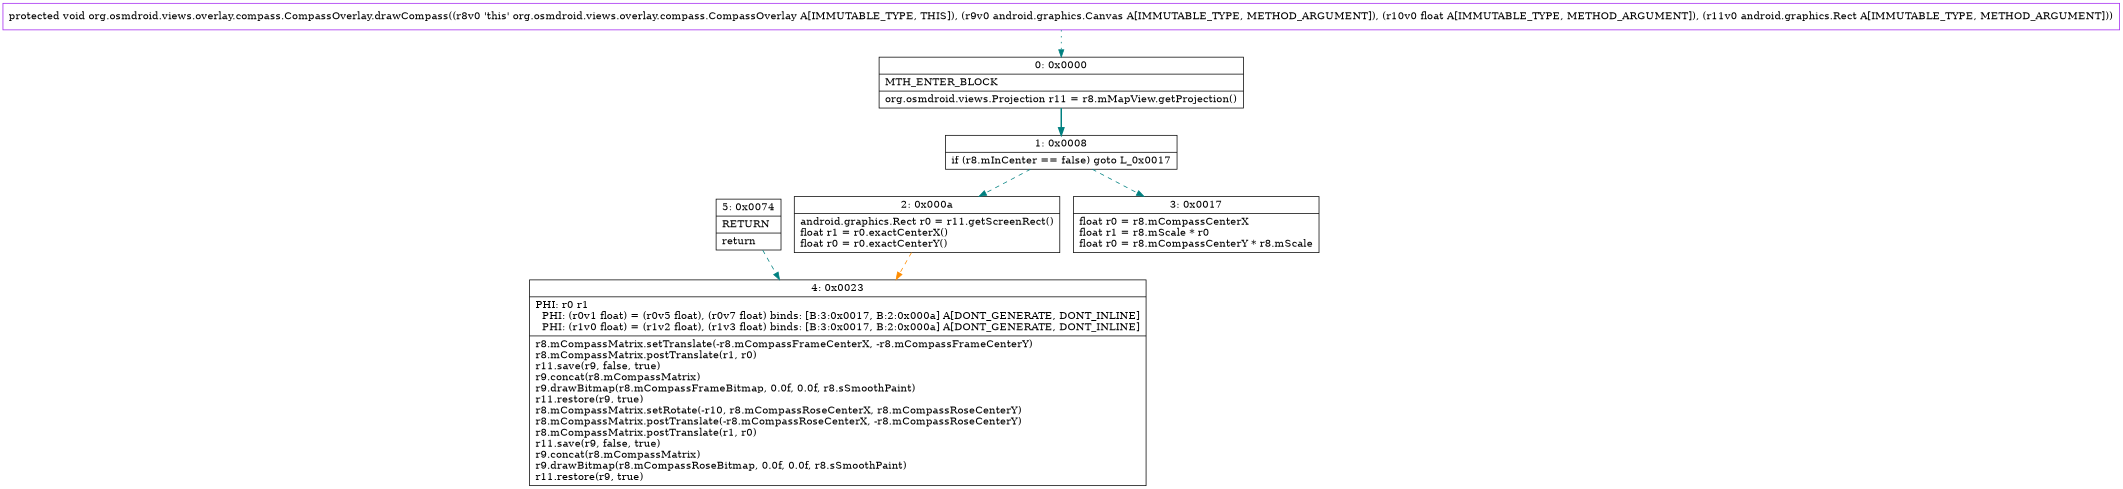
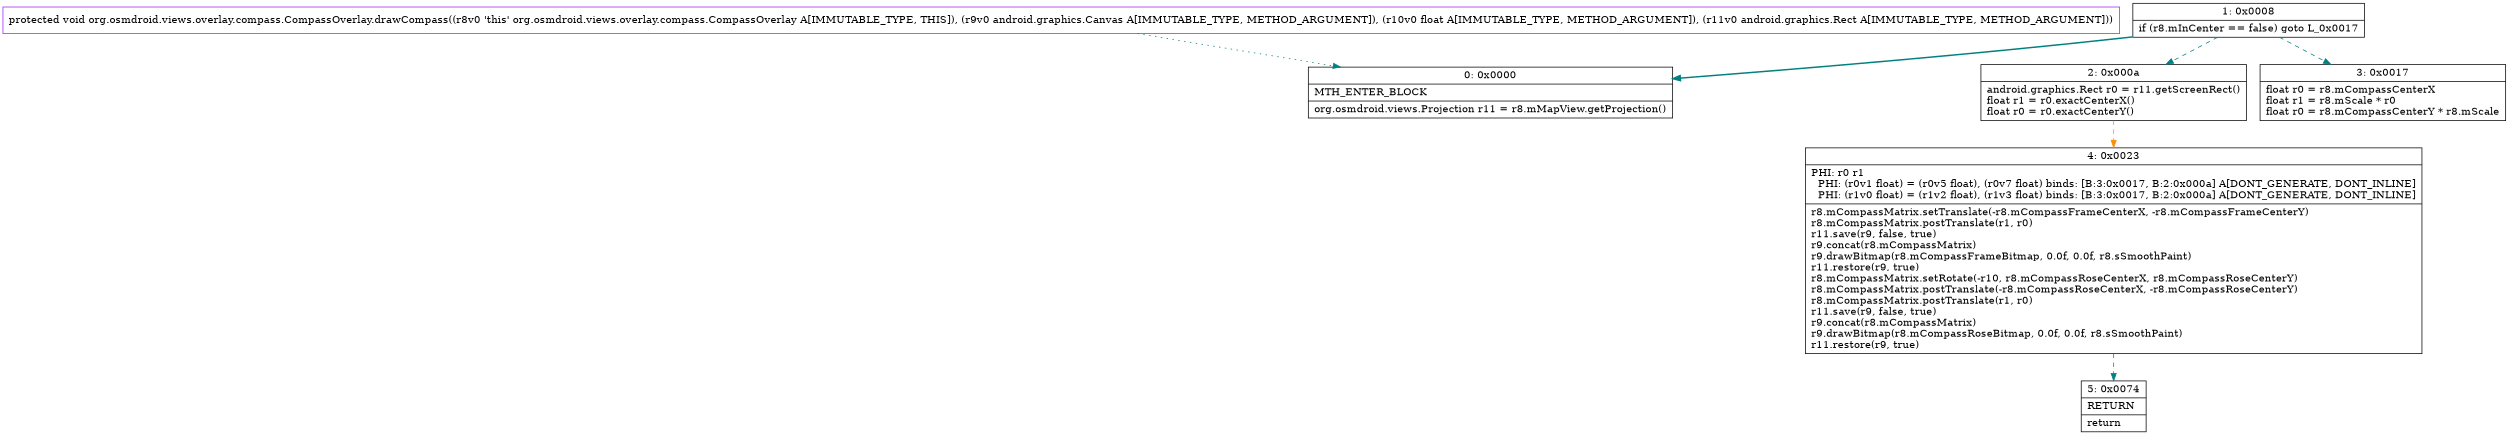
(1061, 118) -> (1907, 59)
(769, 262) -> (2114, 364)
